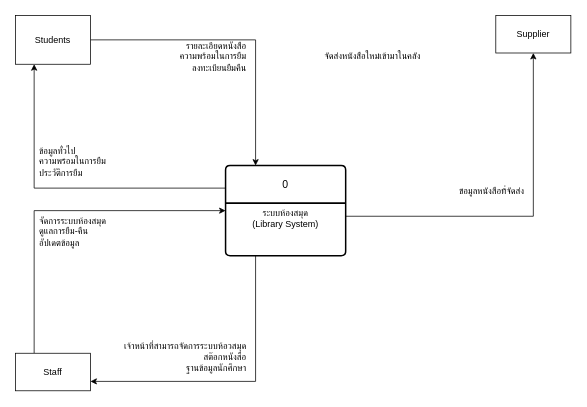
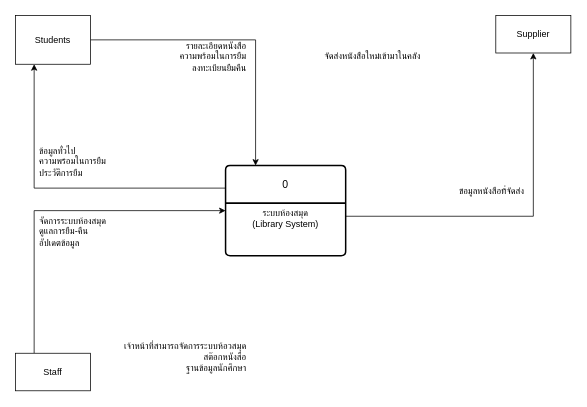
(237, 381) -> none
